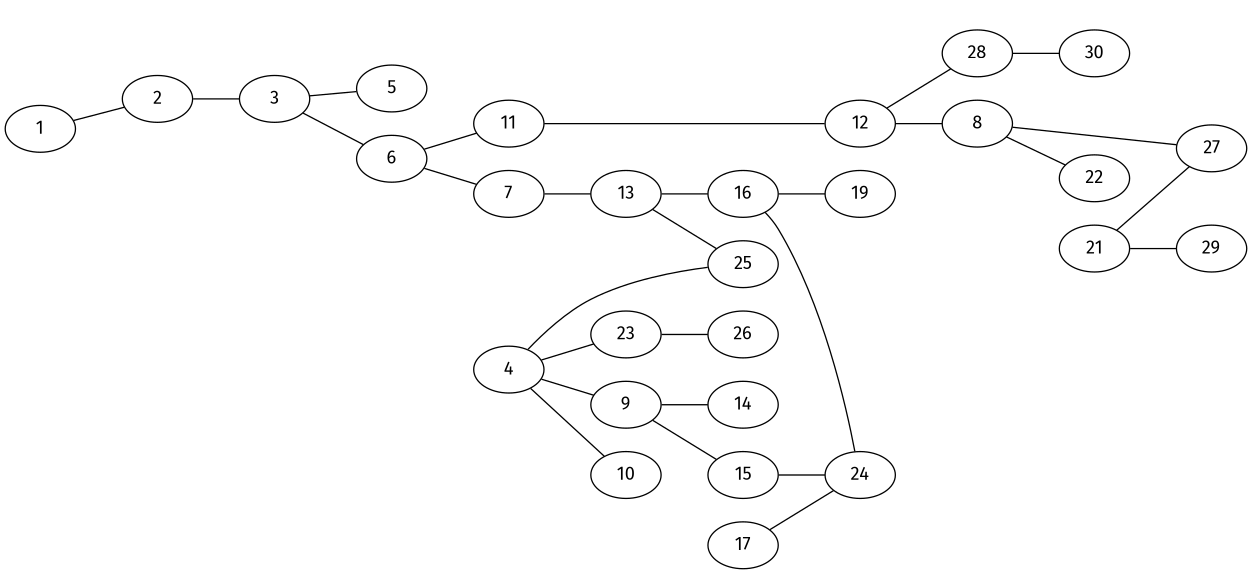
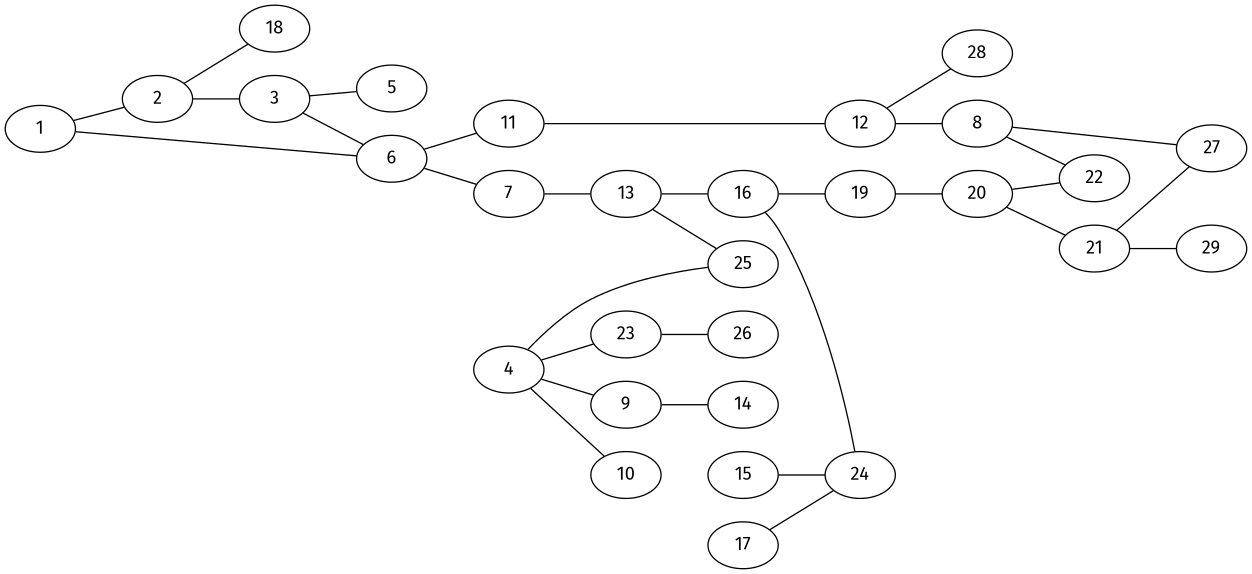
none -> (275, 29)
(1094, 53) -> none
none -> (216, 144)
none -> (977, 194)
(685, 440) -> none
